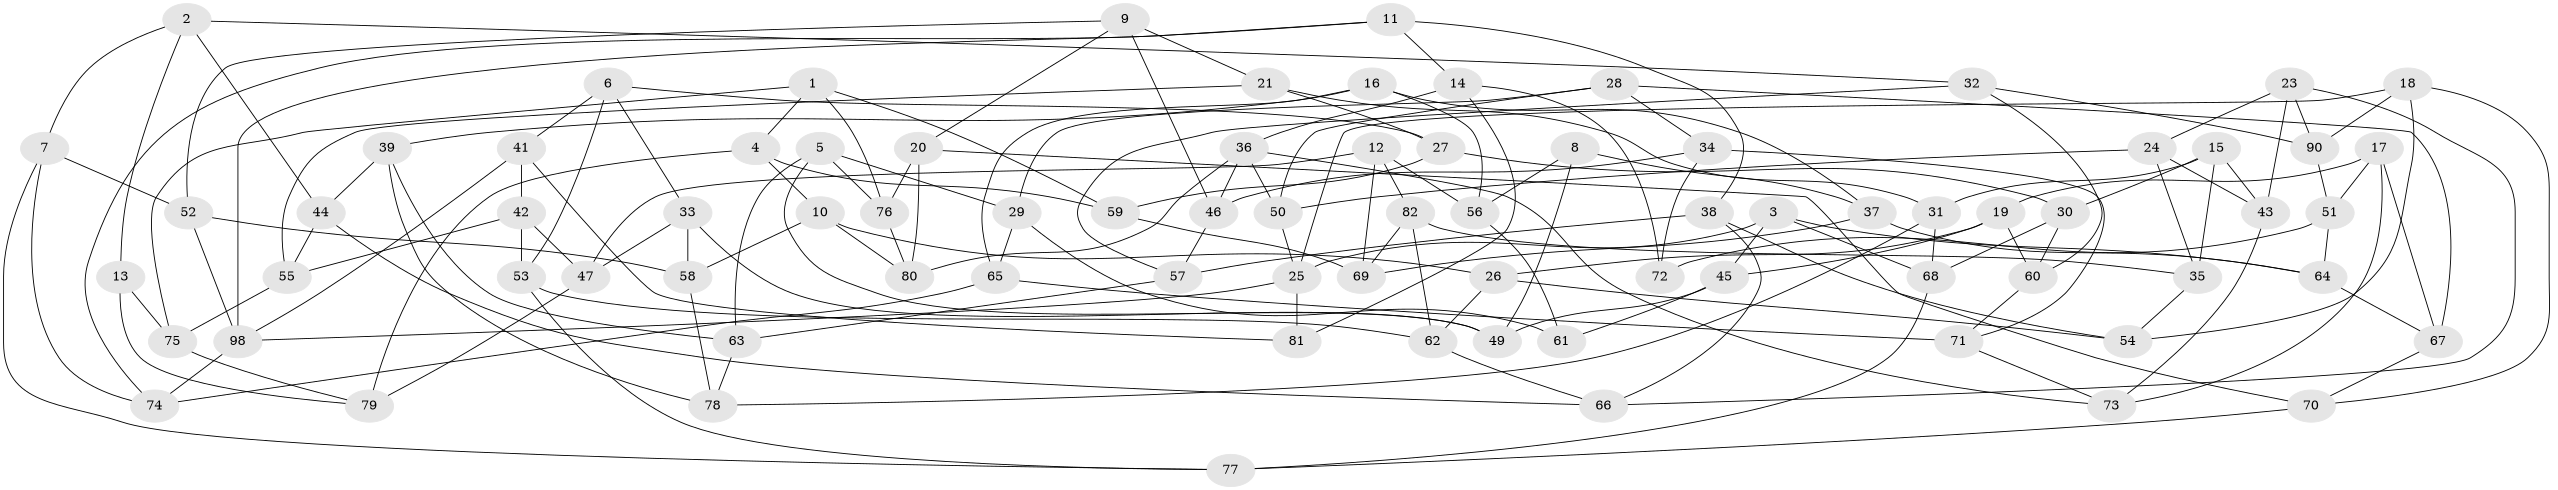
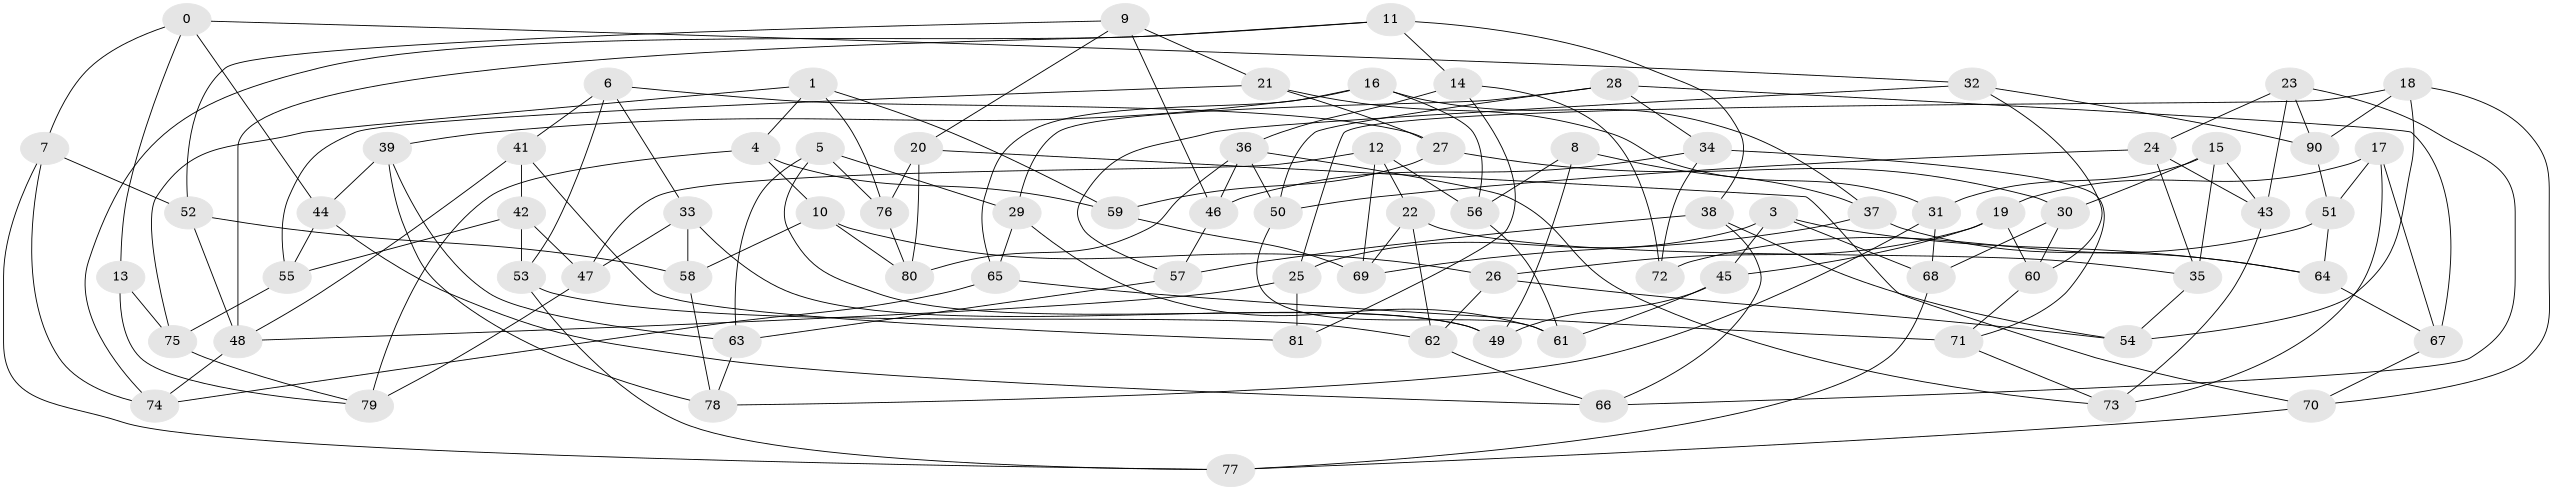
(187, 20) -> (187, 20)
(1411, 213) -> (1411, 213)
(1287, 243) -> (1367, 319)
(238, 342) -> (238, 342)
